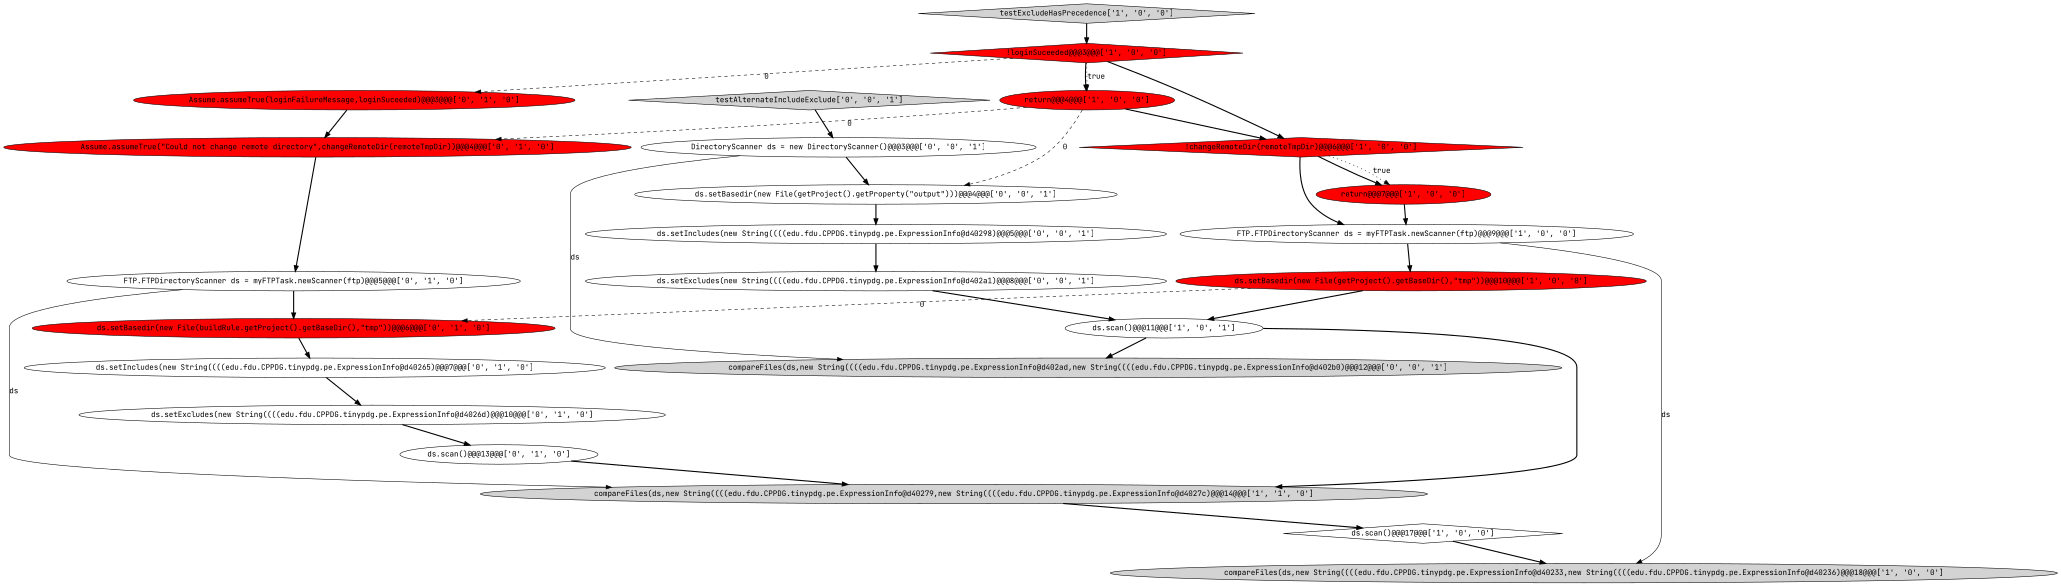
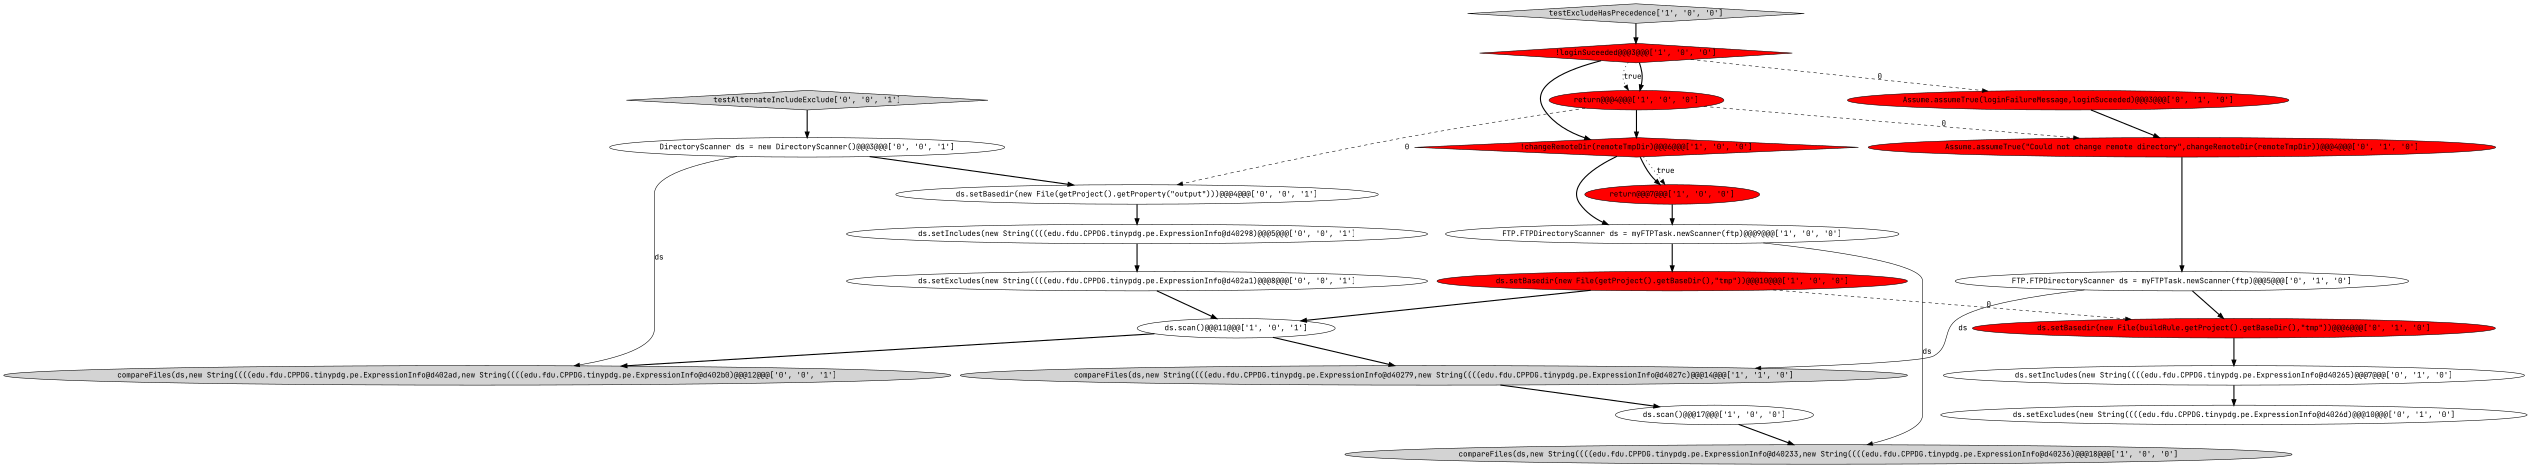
(499, 454) -> none
(1423, 534) -> (1714, 415)
